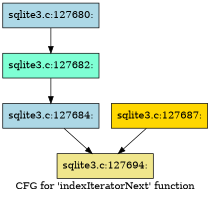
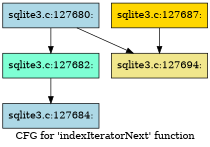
(75, 139) -> (102, 39)
